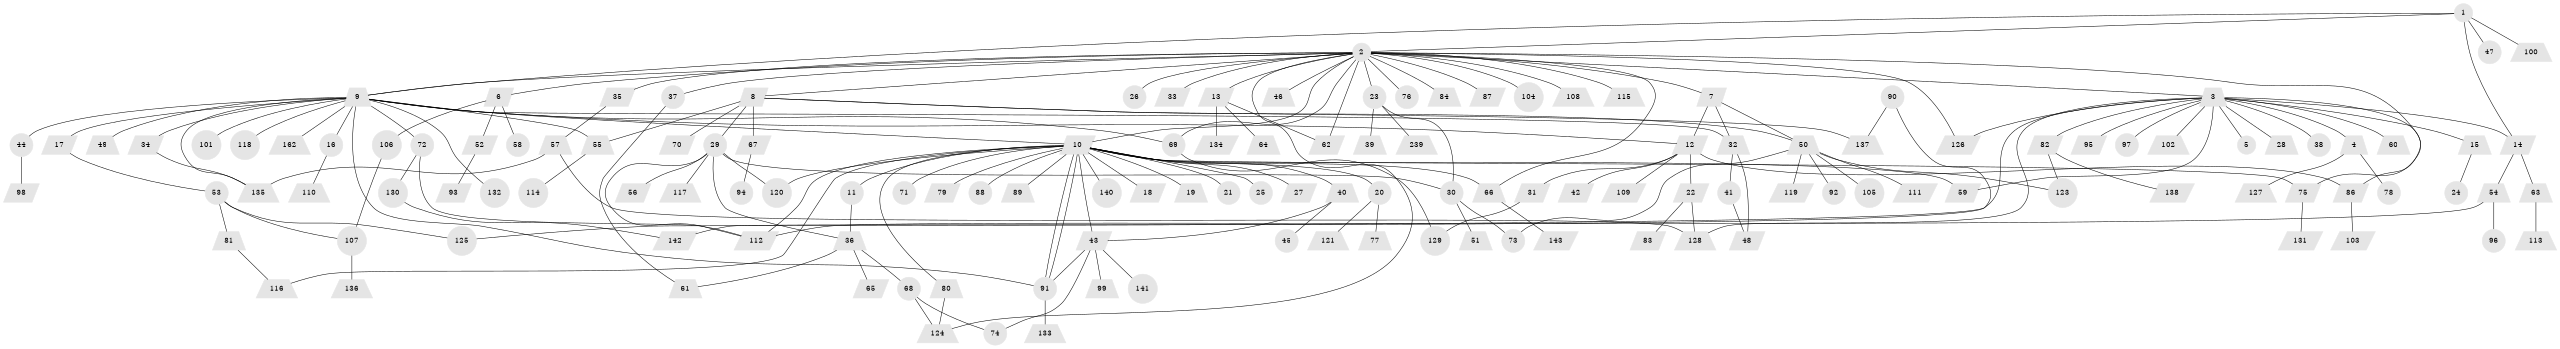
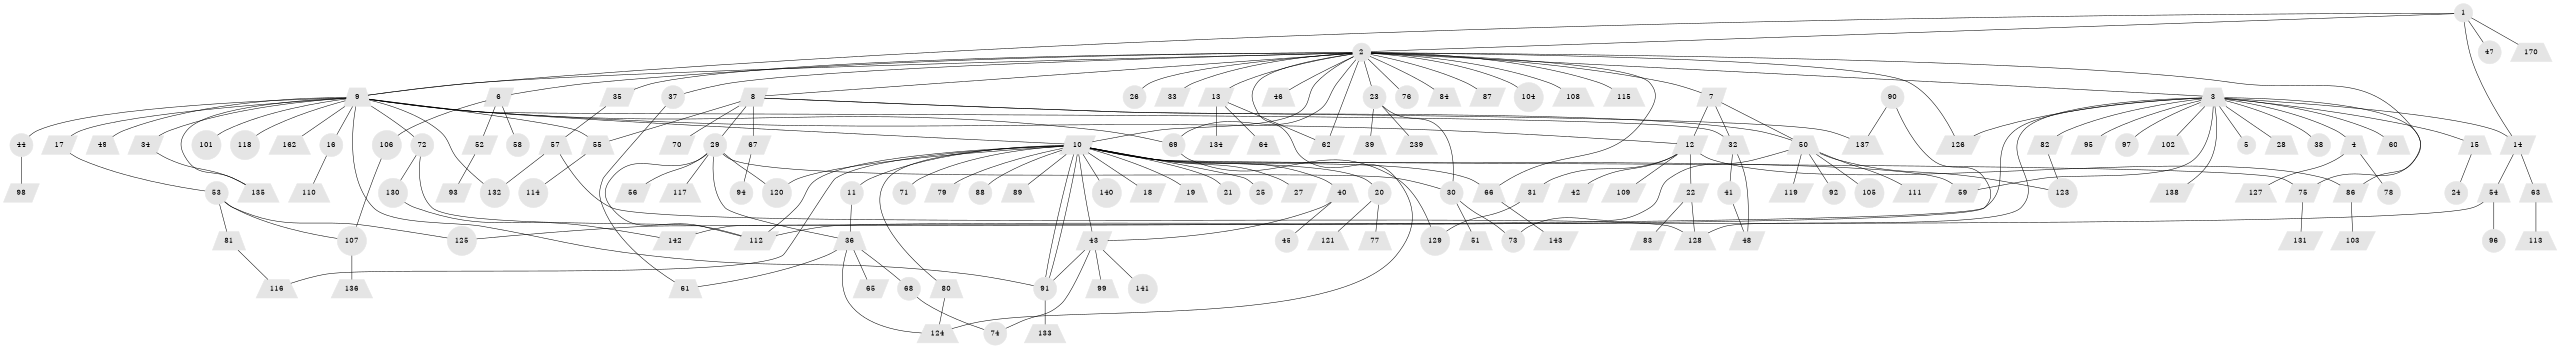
(2531, 52) -> (2531, 52)
(415, 171) -> (525, 169)
(2100, 173) -> (2214, 150)
(924, 312) -> (858, 313)
